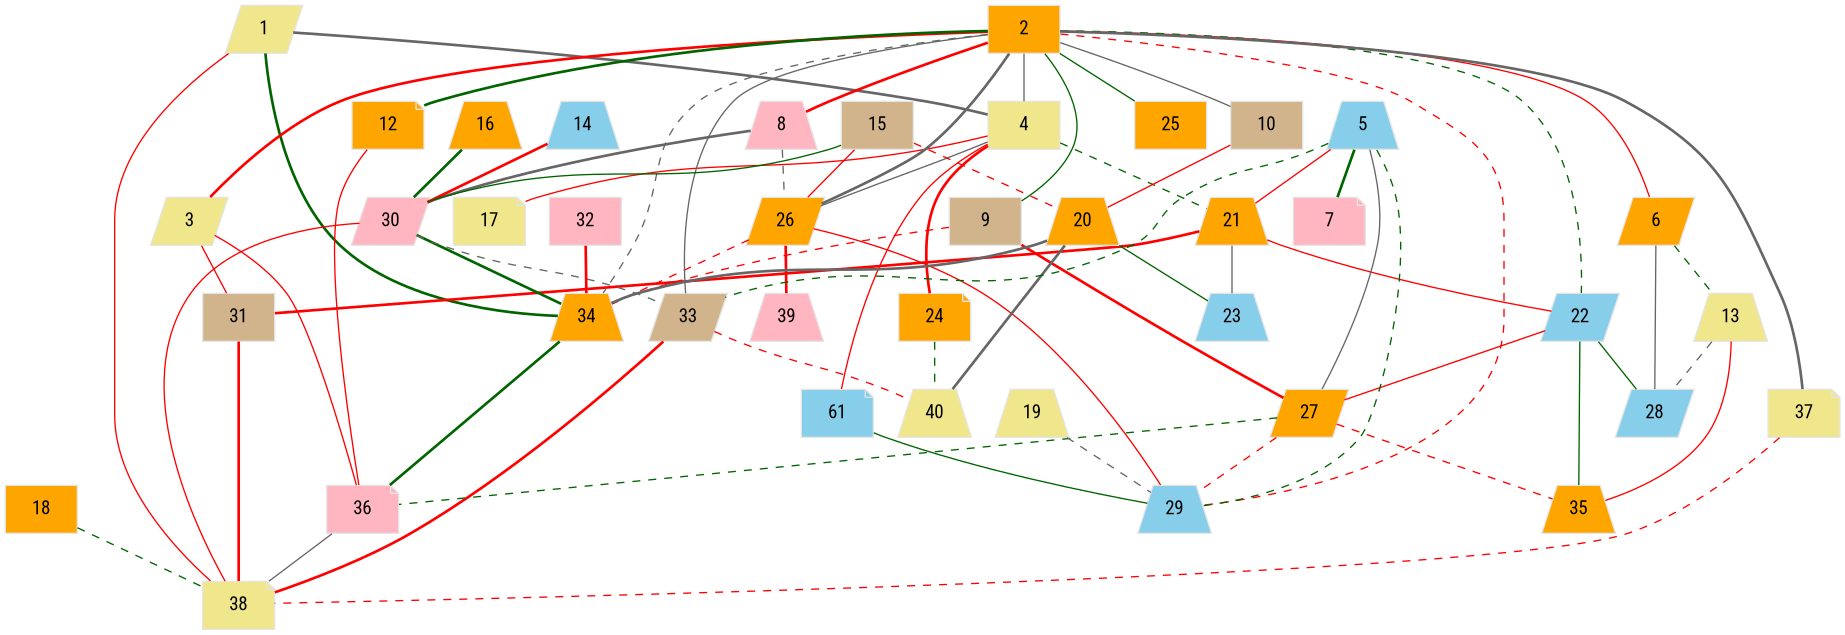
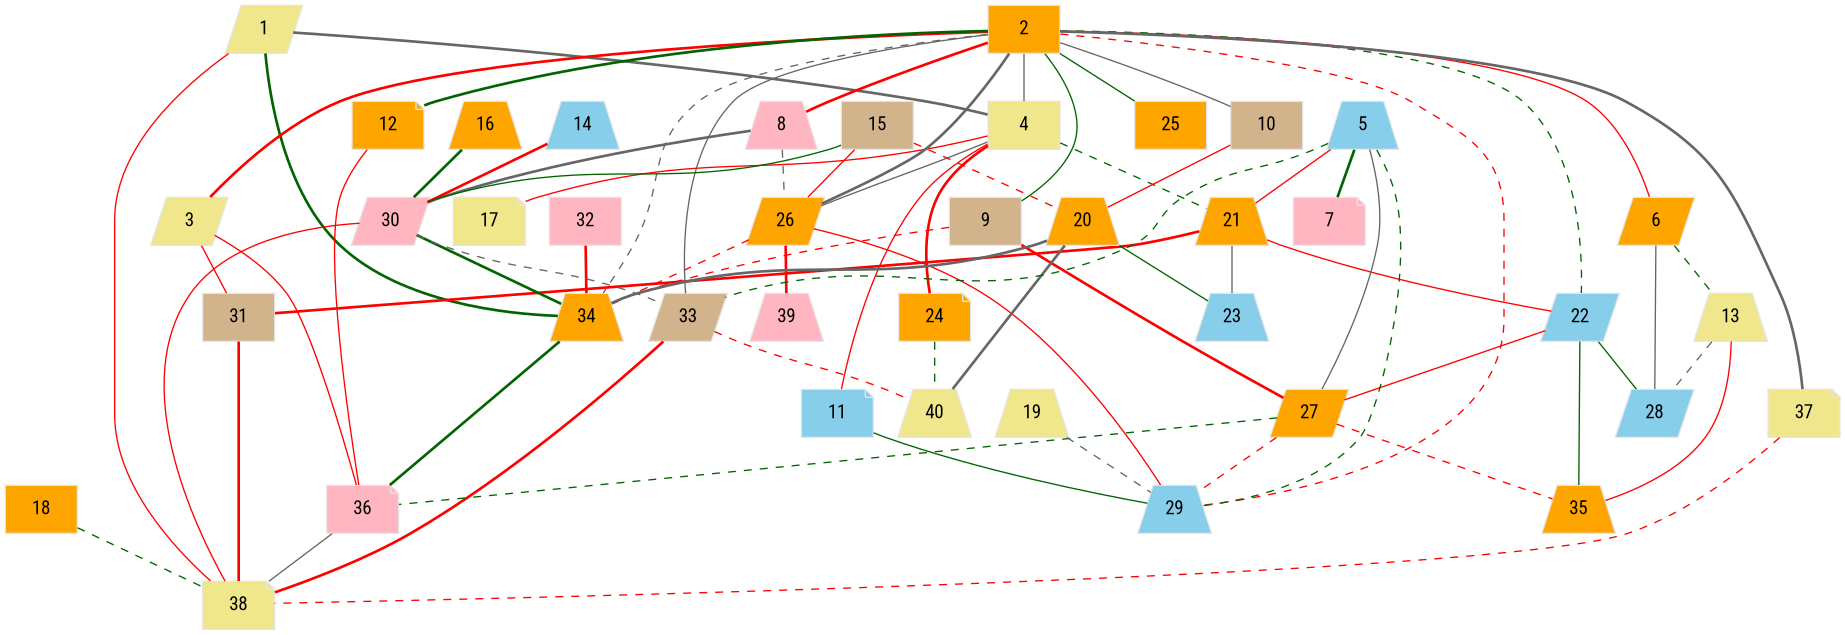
(837, 413) -> (837, 413)
